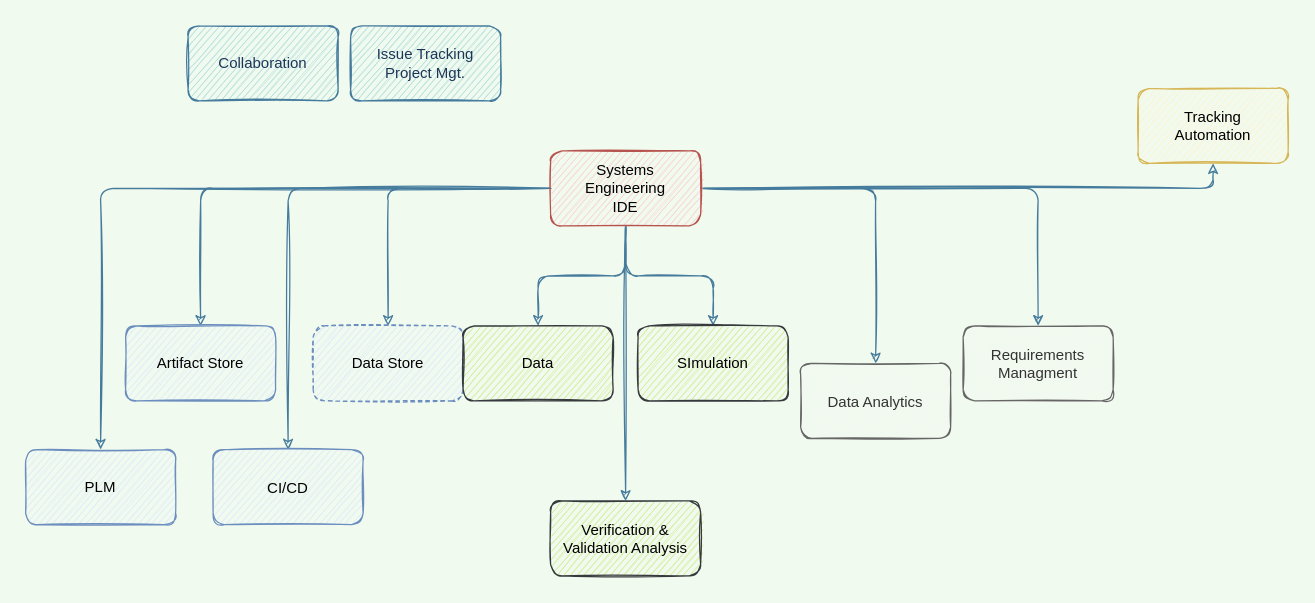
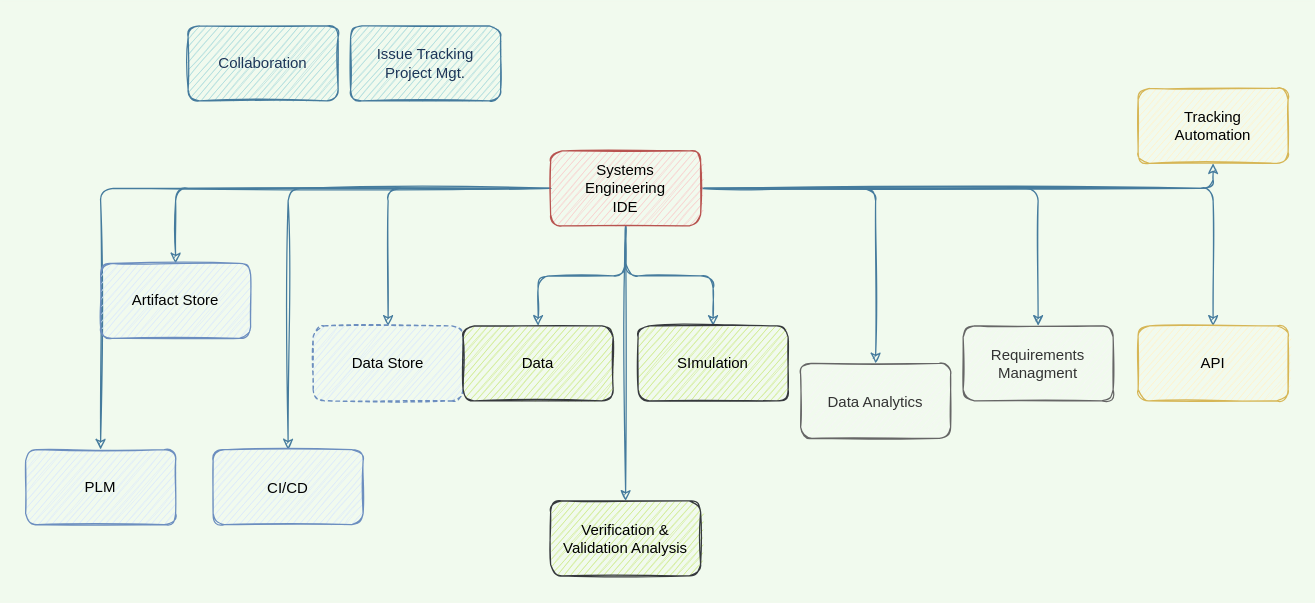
none -> (1213, 255)
(201, 363) -> (176, 301)
none -> (1213, 363)
